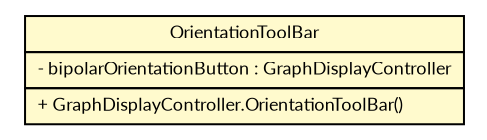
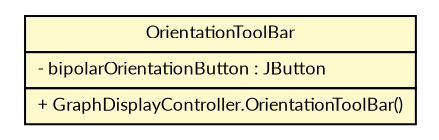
(245, 69) -> (182, 69)
